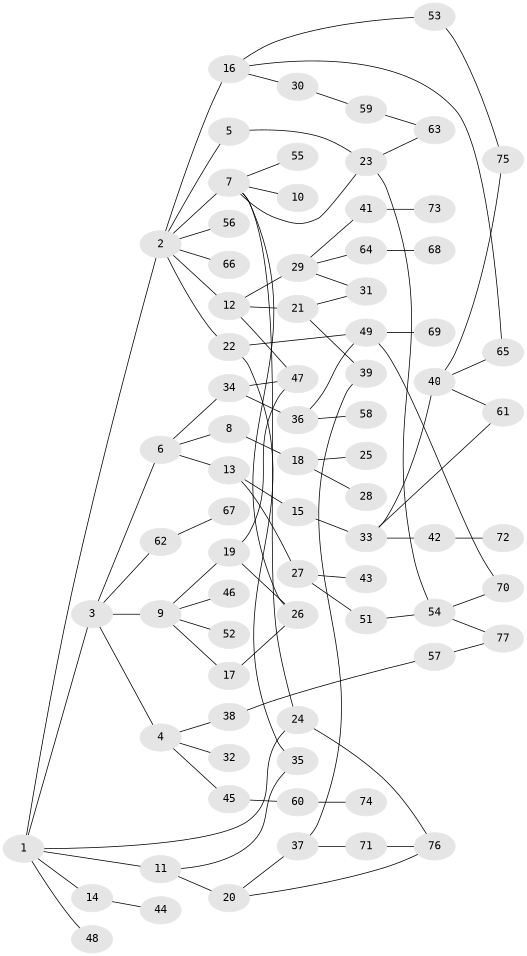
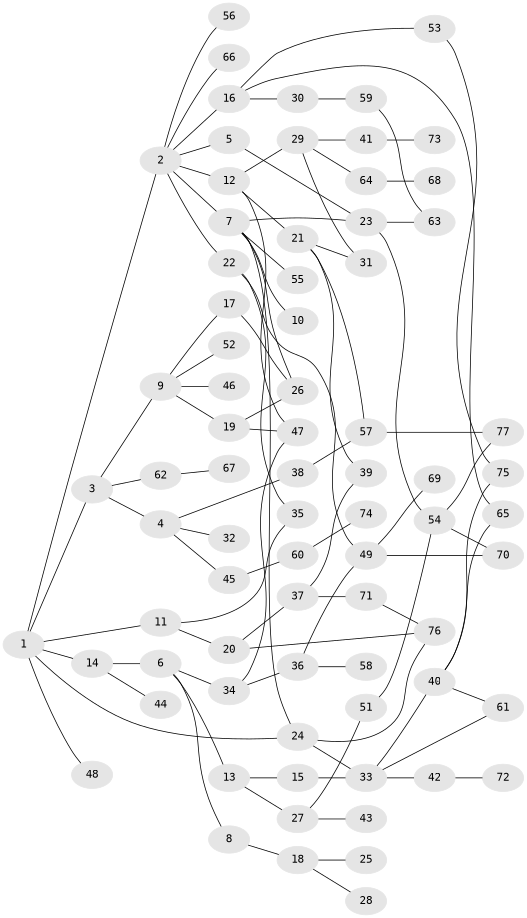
none -> (347, 331)
(126, 532) -> (126, 664)
none -> (332, 757)
